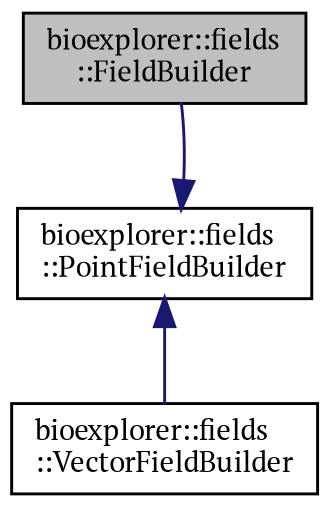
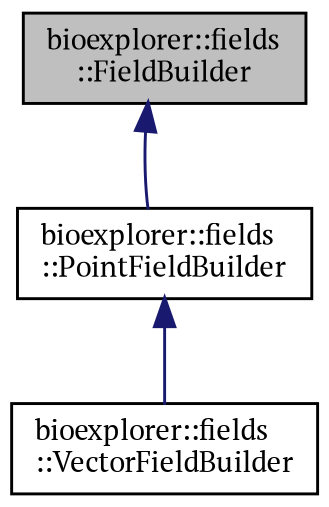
(184, 141) -> (145, 171)
